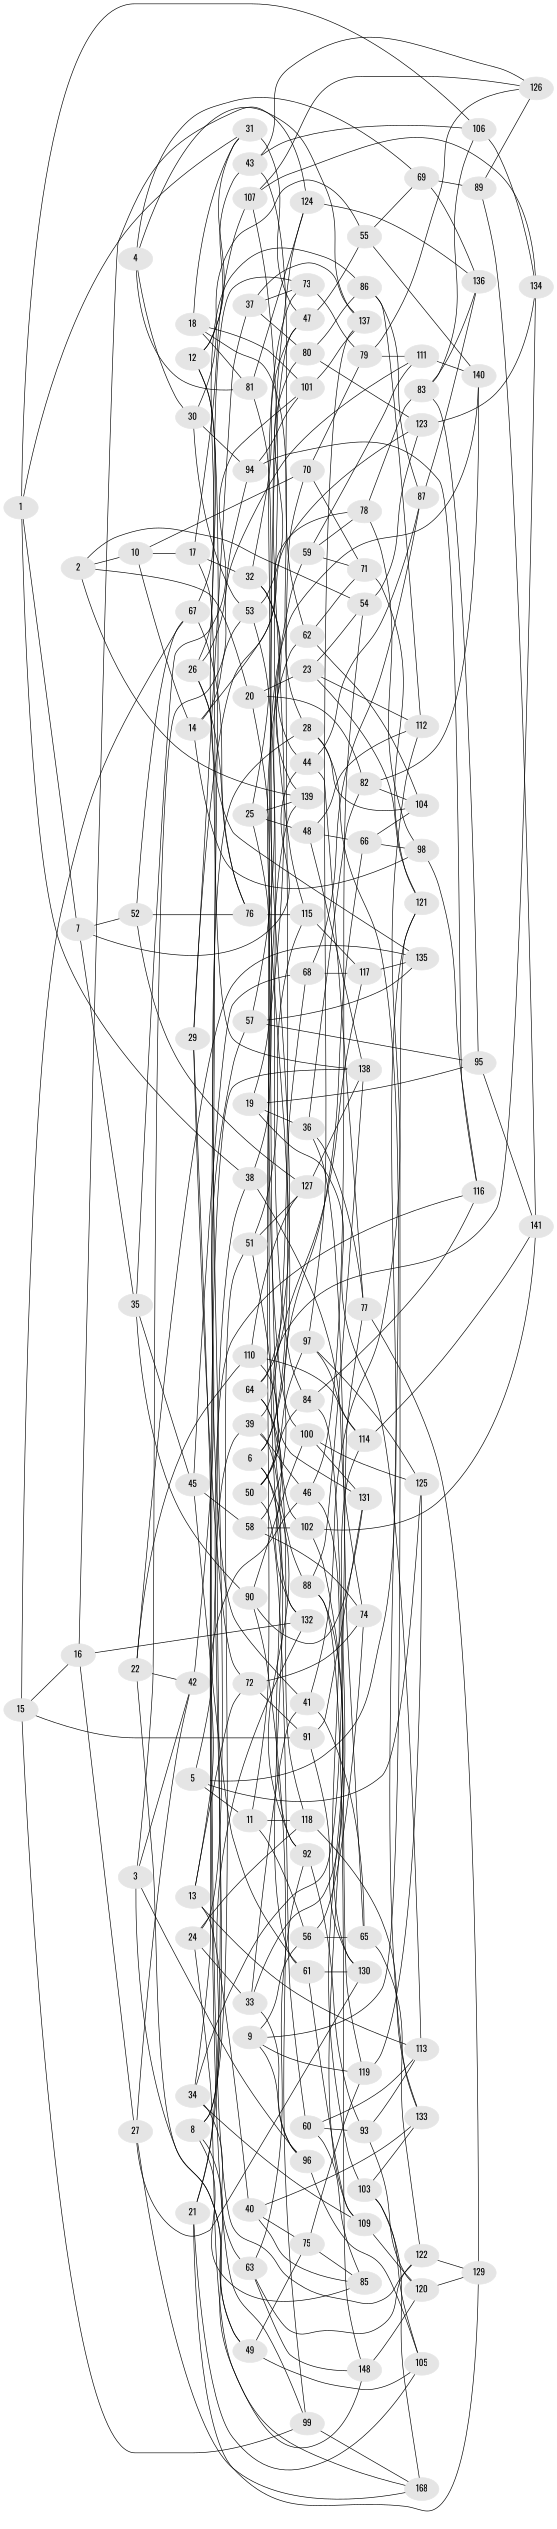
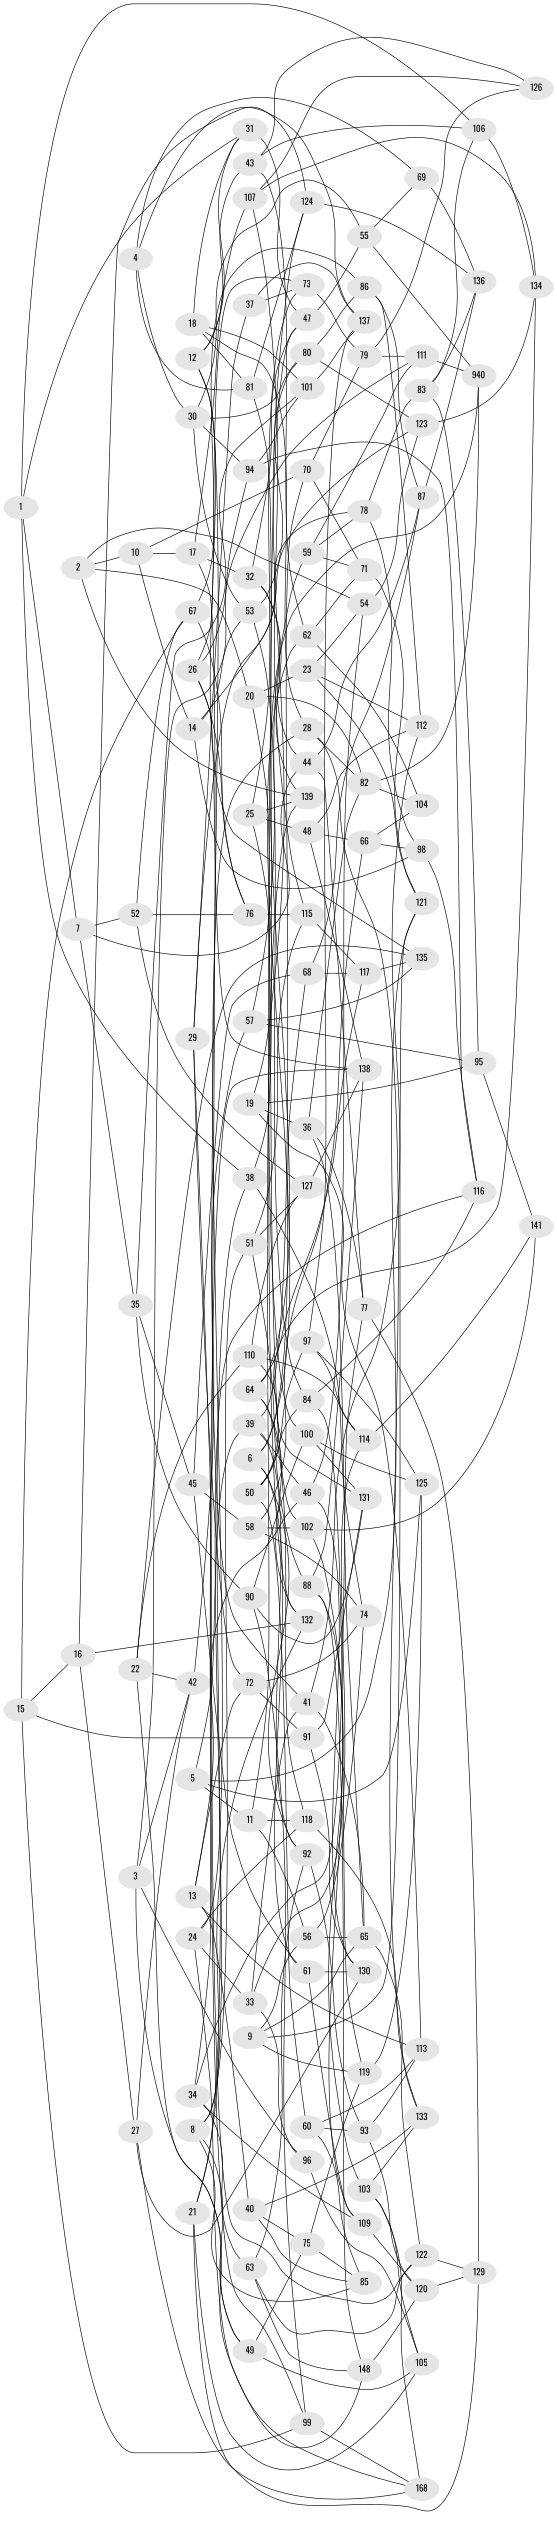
(479, 188) -> none
(278, 329) -> (264, 407)
(479, 376) -> (479, 376)
(351, 803) -> (336, 756)
(275, 2077) -> (316, 1996)
